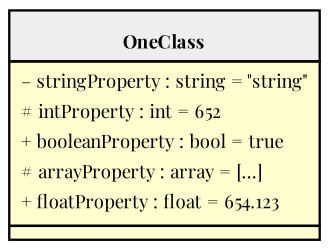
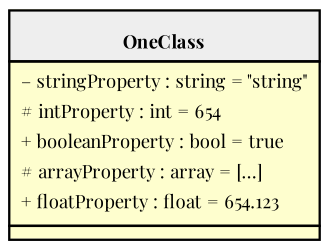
(122, 112) -> (122, 112)
